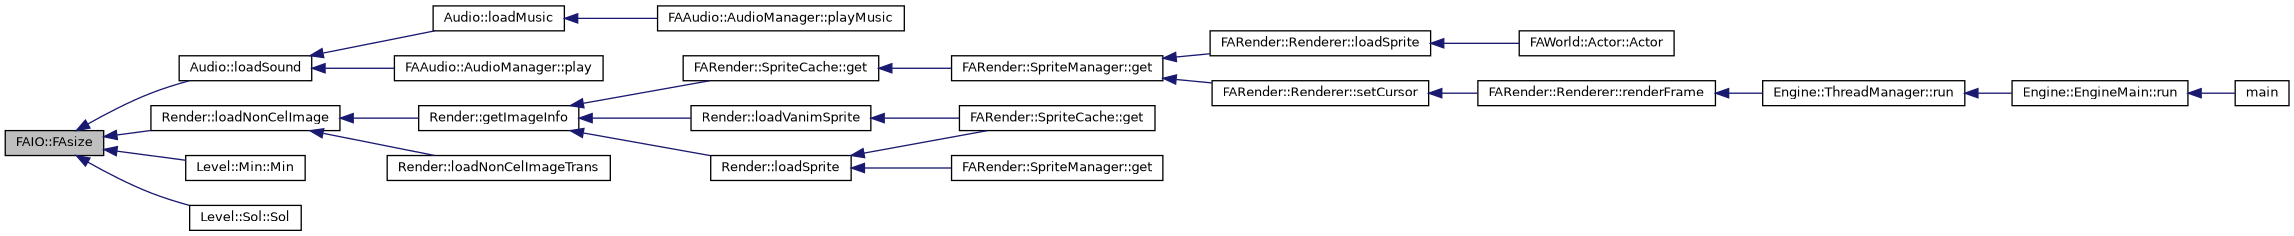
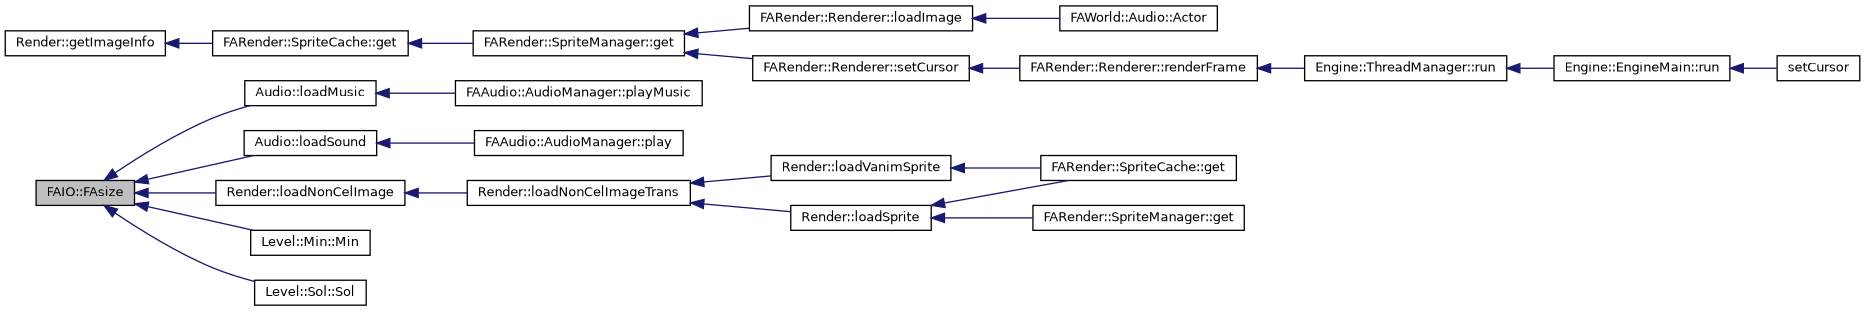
(379, 42) -> (180, 134)
(1320, 43) -> (861, 18)
(1597, 43) -> (1139, 18)
(2262, 93) -> (1818, 68)
(386, 118) -> none
(642, 118) -> (737, 179)
(647, 144) -> (747, 208)
